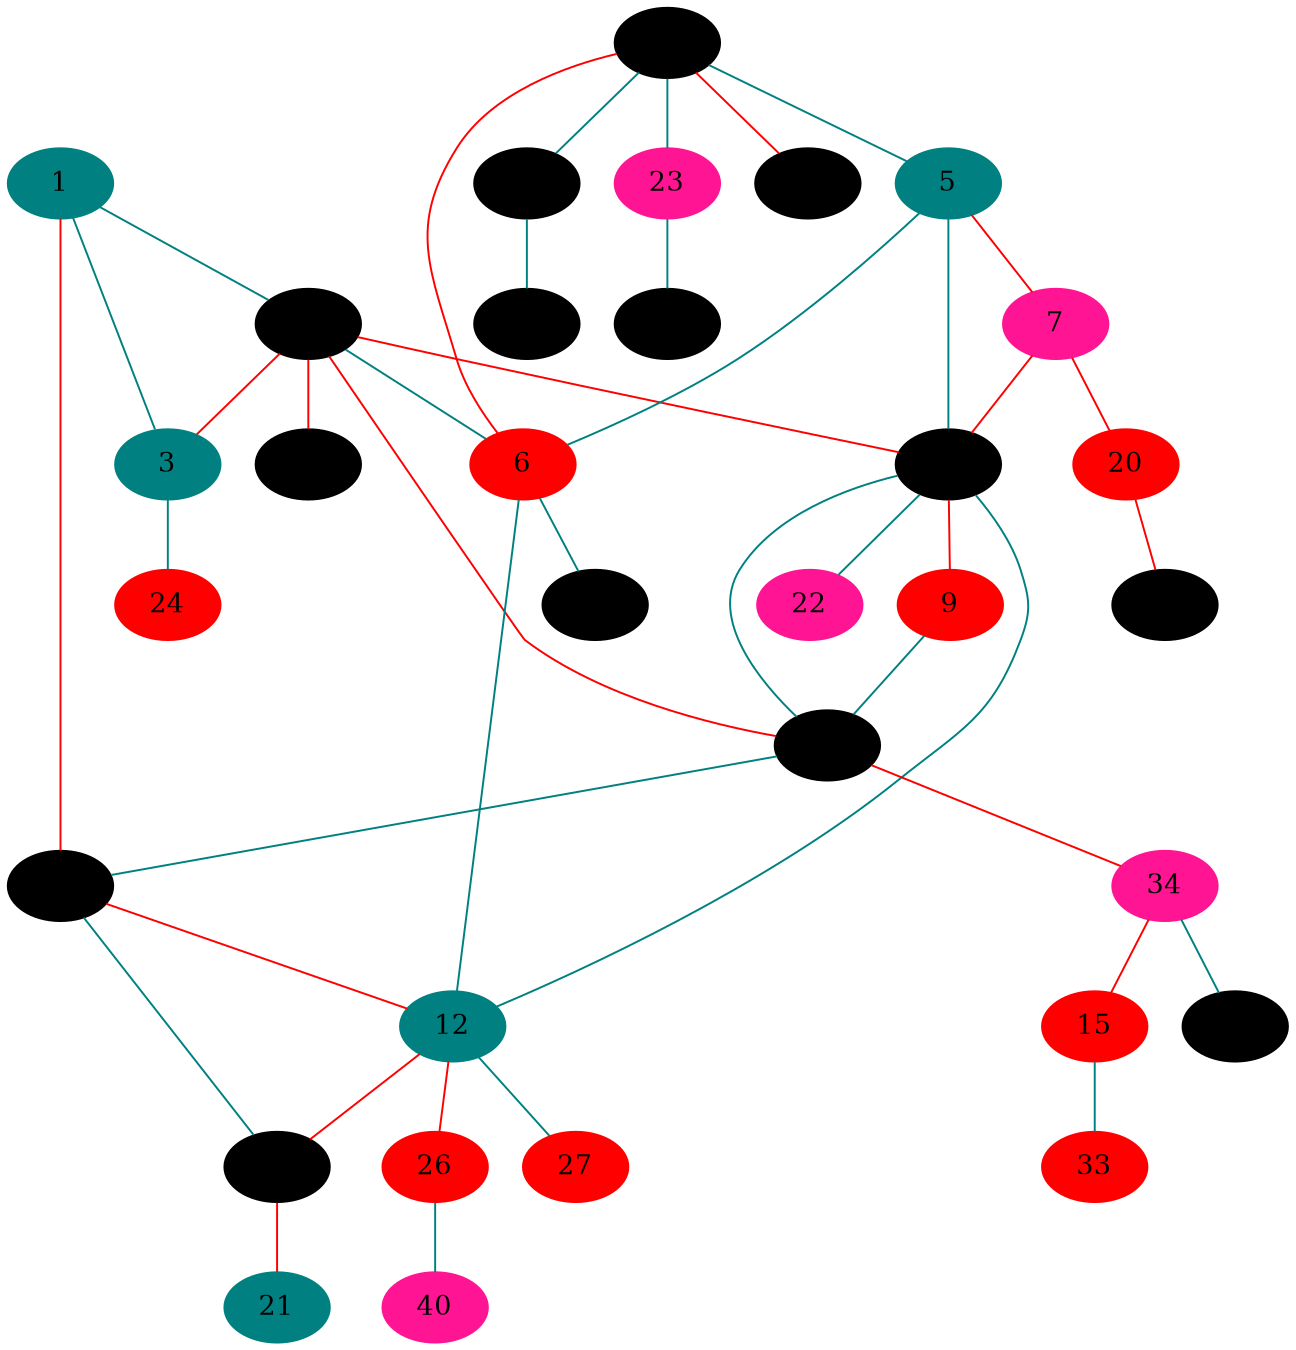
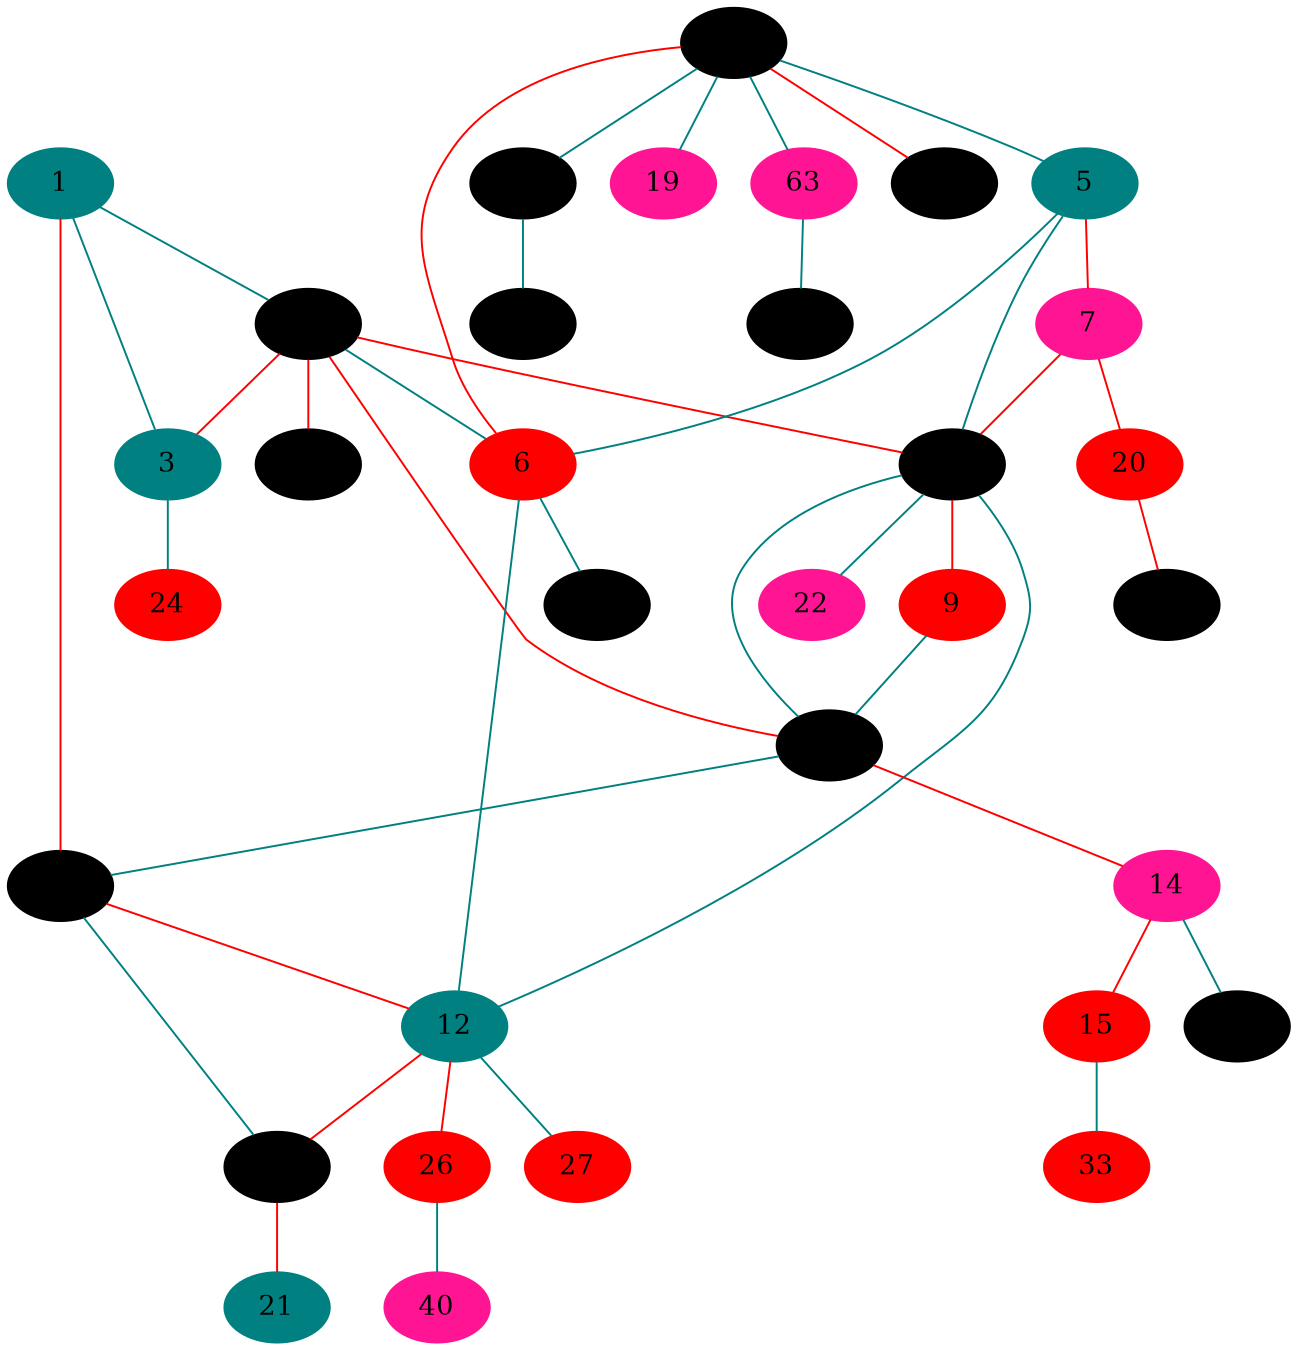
none -> (663, 183)
(667, 183) -> (804, 183)
(1165, 886) -> (1167, 886)
